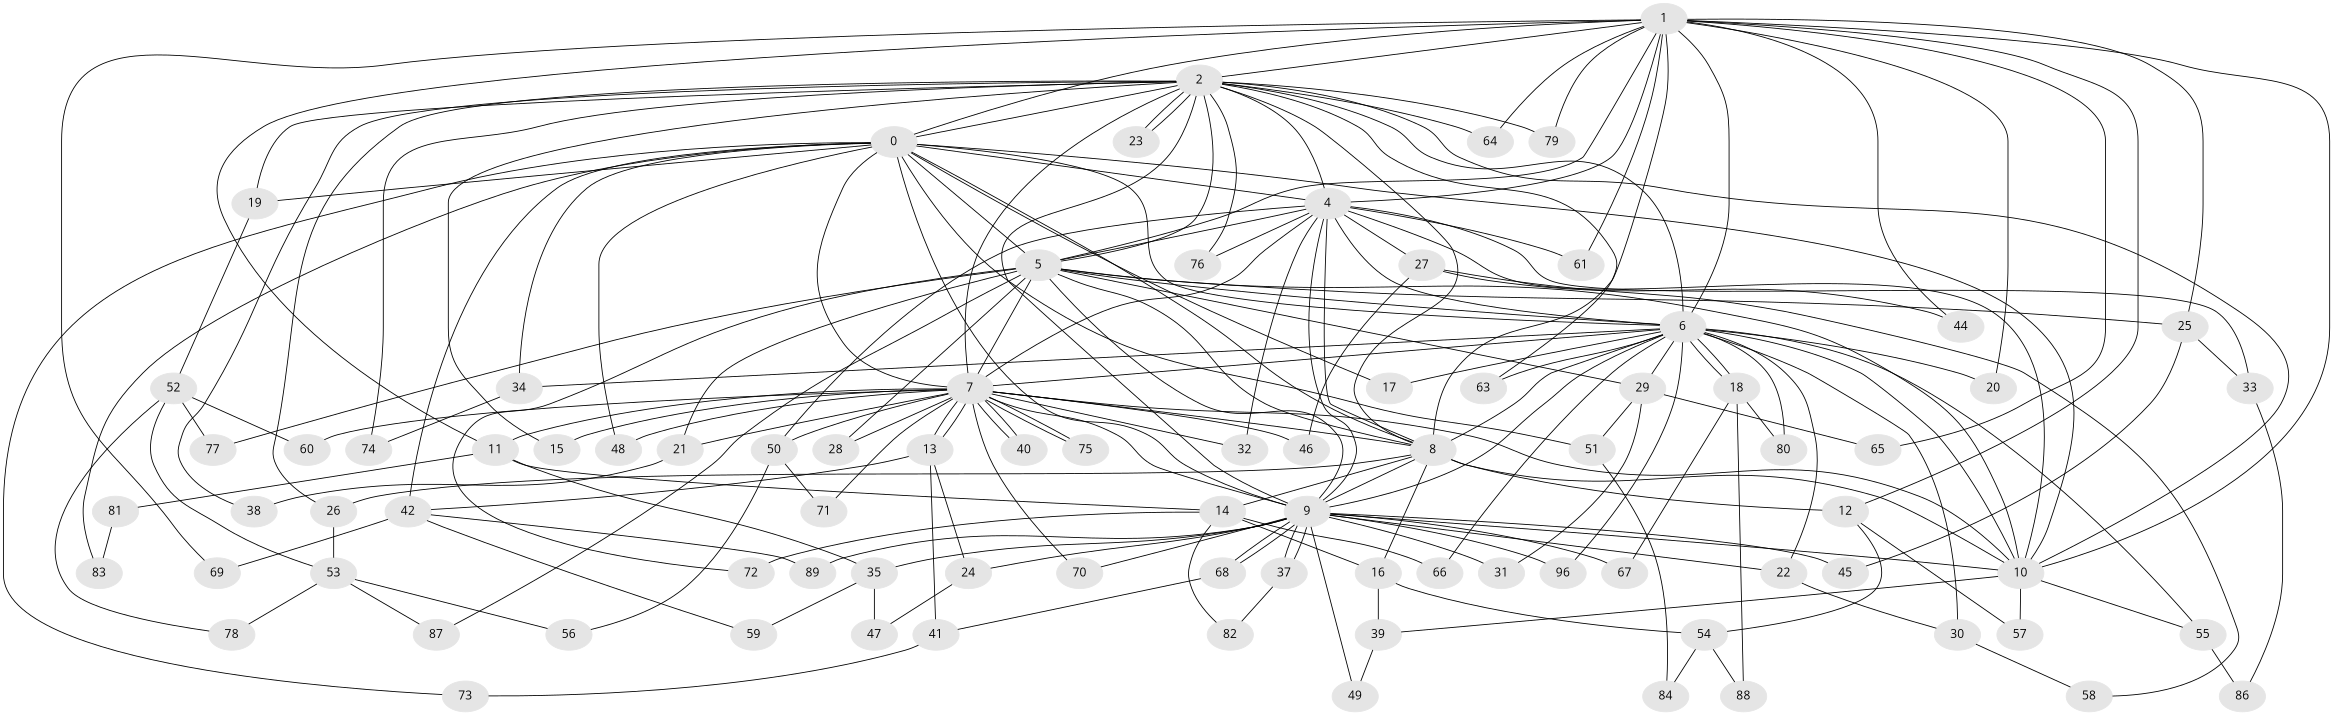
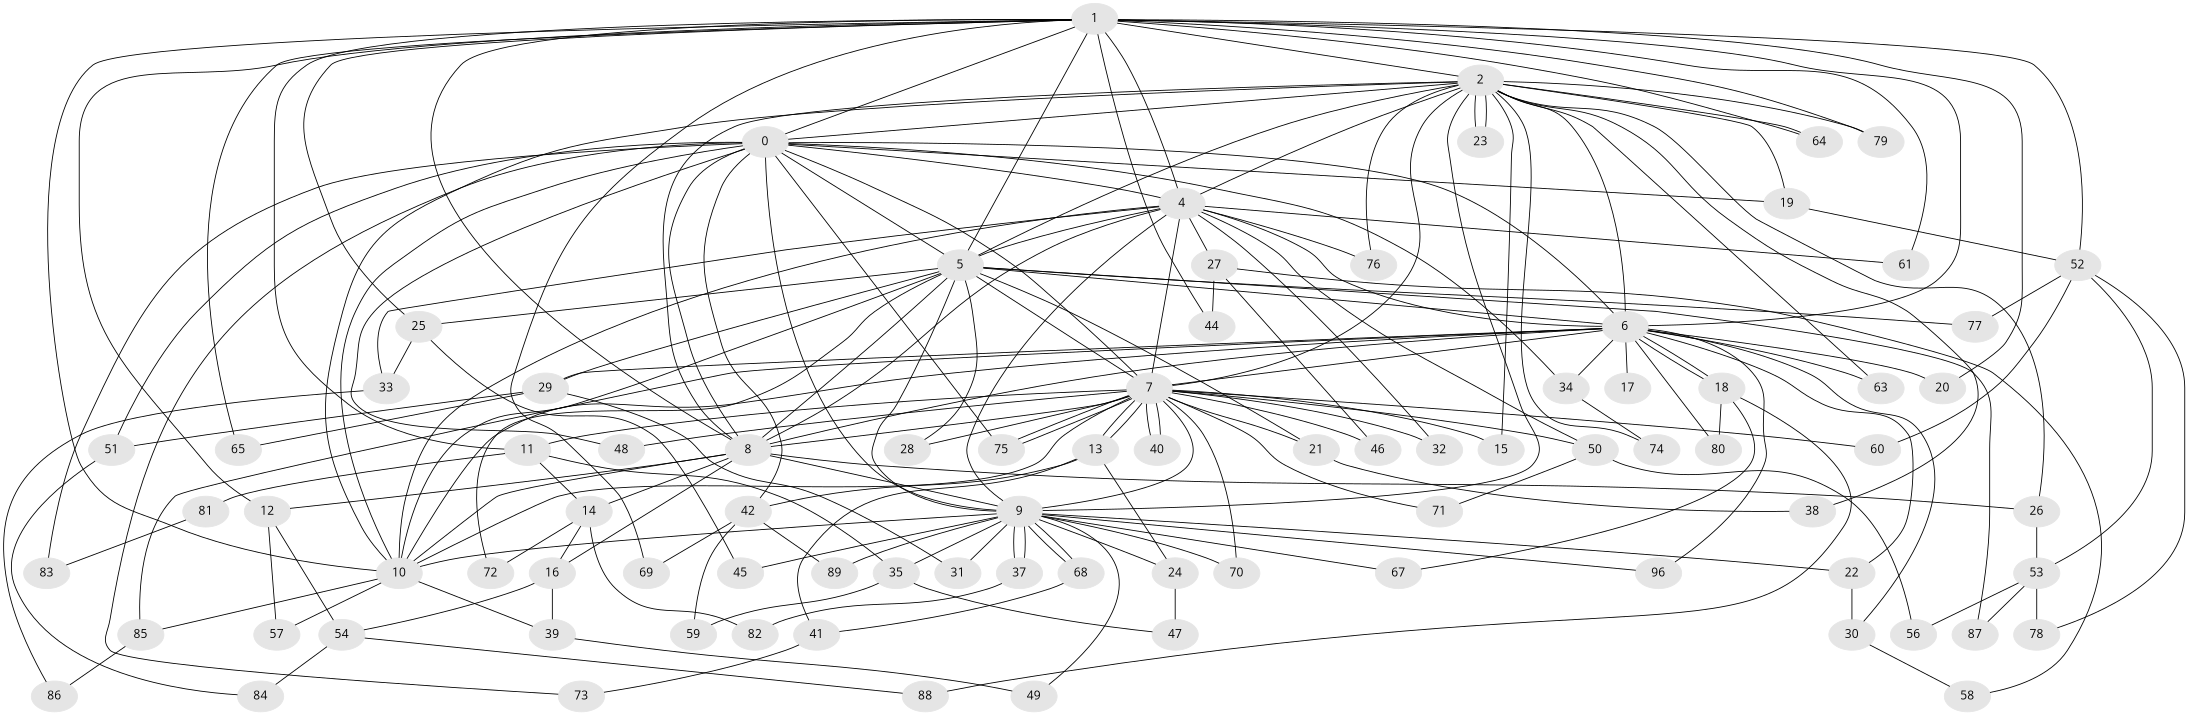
none -> (1731, 37)
(1194, 303) -> (873, 282)
(1505, 438) -> none
(1440, 573) -> none
(2203, 635) -> (141, 635)
